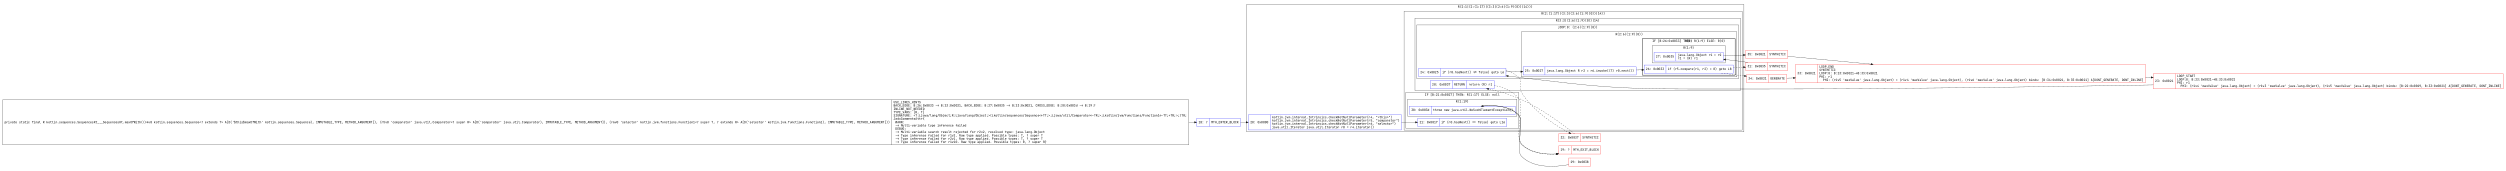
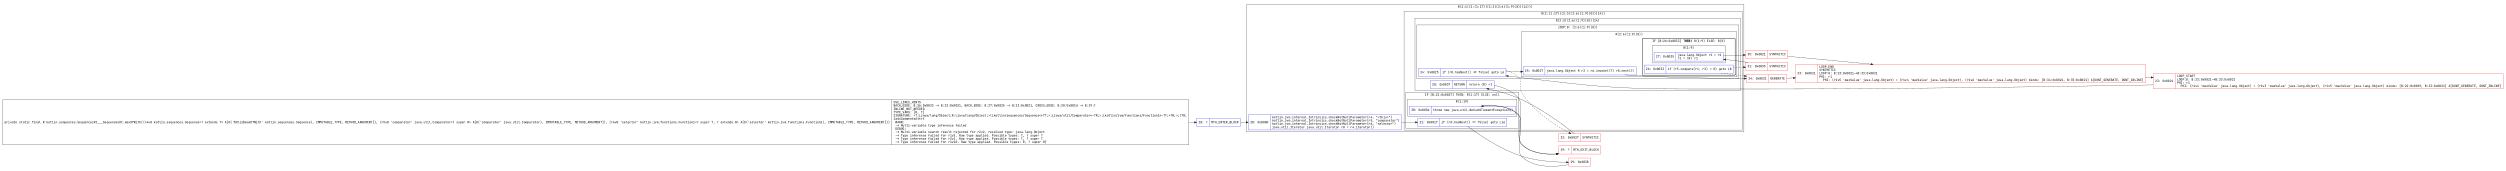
(1639, 70) -> (1685, 78)
(1536, 107) -> (1536, 107)
(1520, 115) -> (1520, 115)
none -> (1514, 153)
